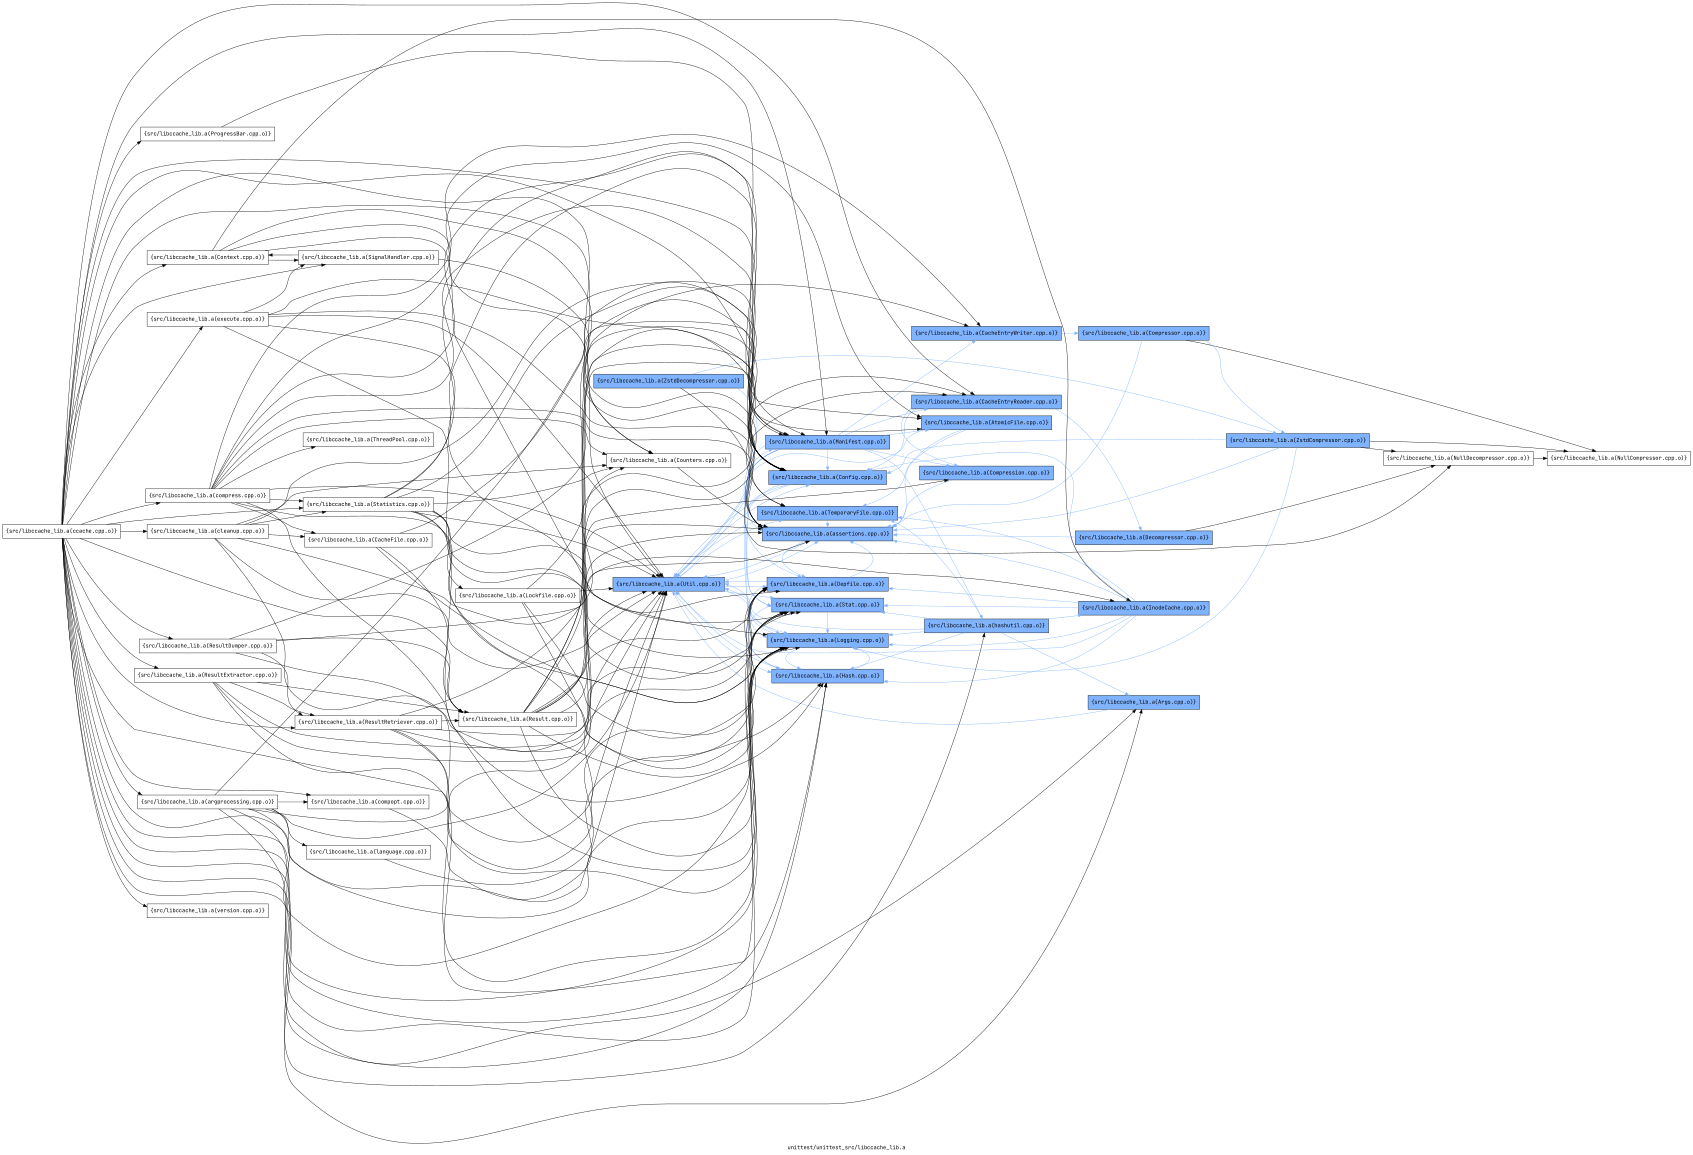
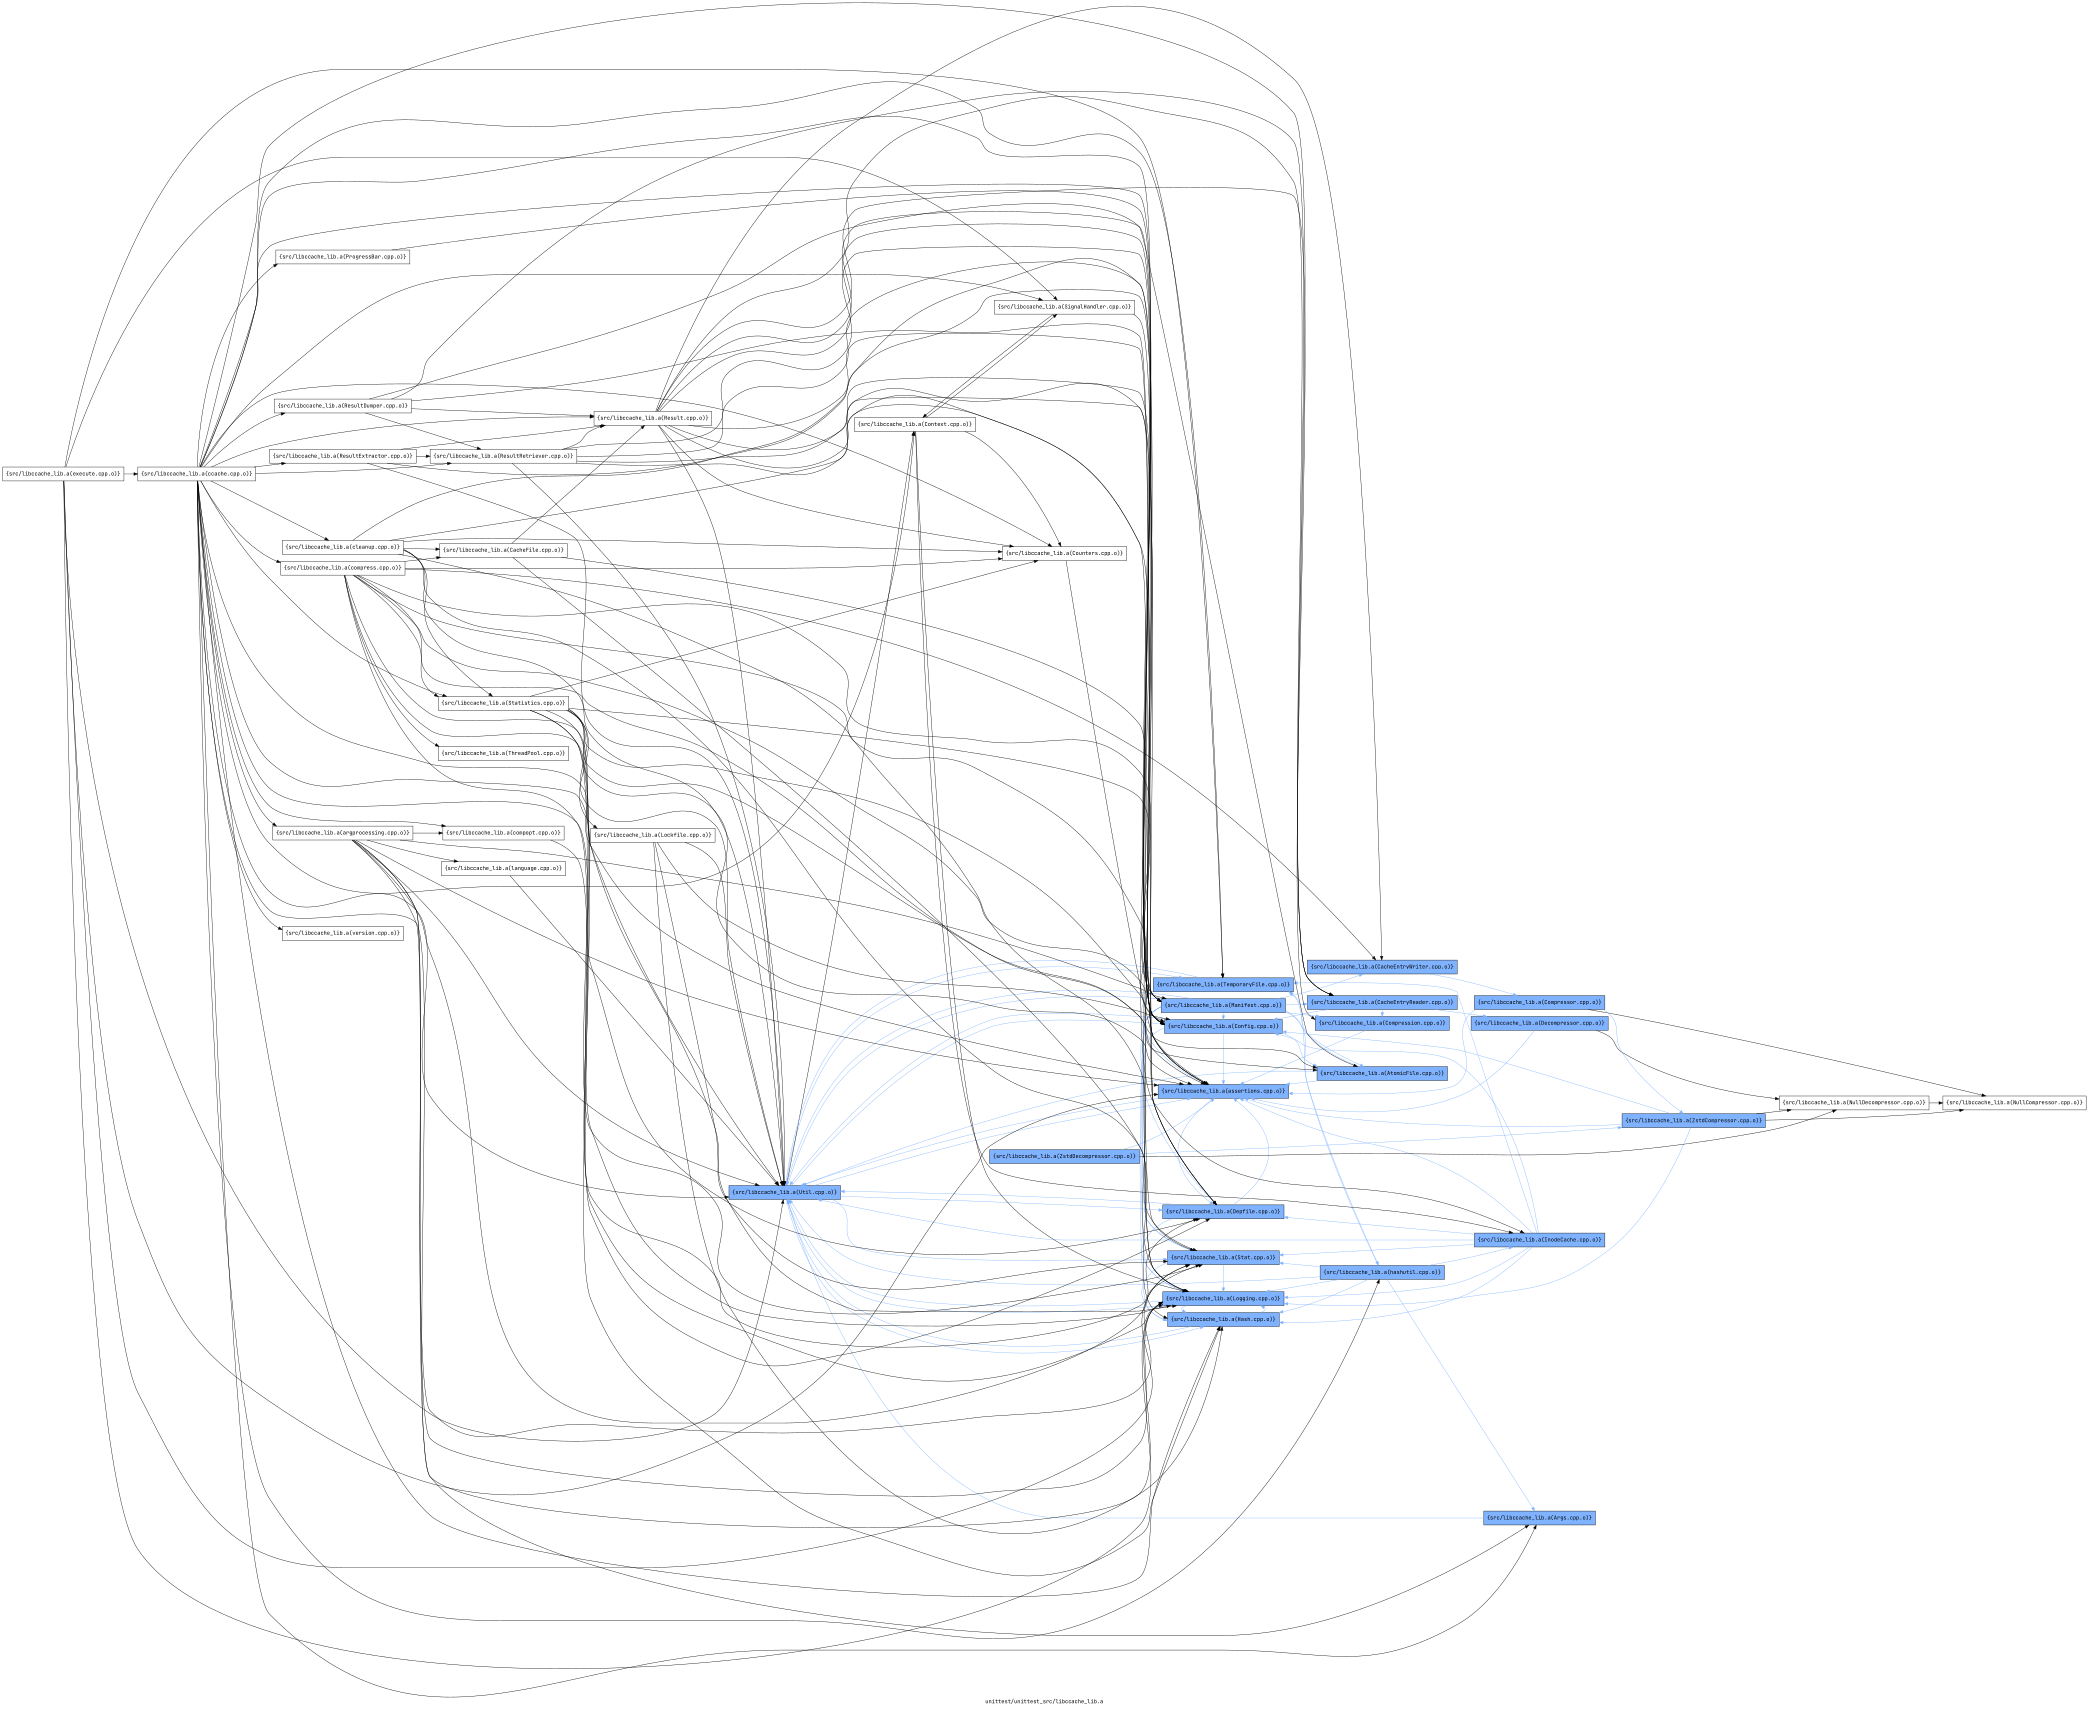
(512, 309) -> (854, 811)
(134, 427) -> (129, 474)
(579, 557) -> (794, 983)
(511, 992) -> (831, 904)
none -> (1300, 1048)
